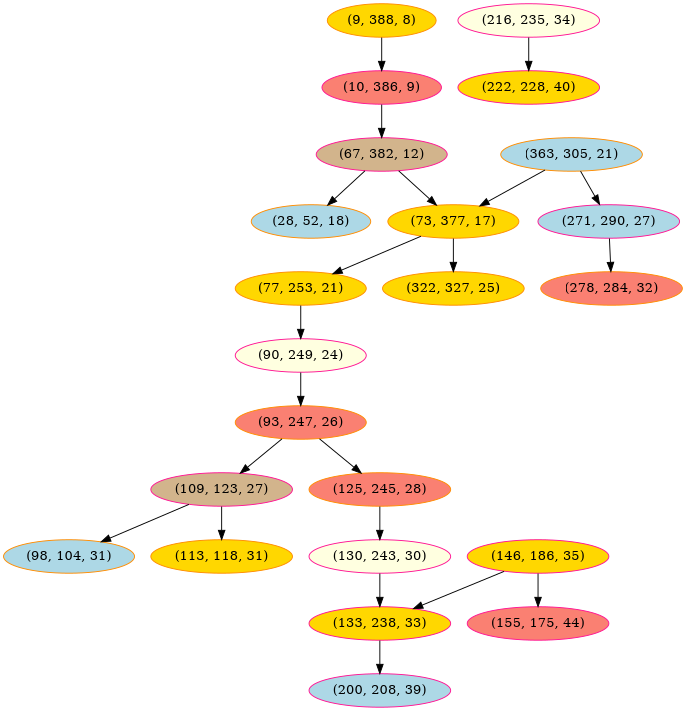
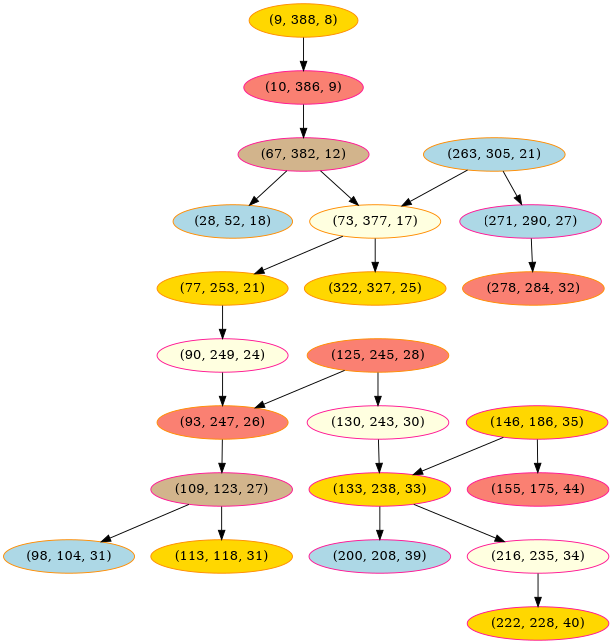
(572, 154) -> (494, 154)
(453, 221) -> (375, 221)
(337, 453) -> (304, 387)
none -> (455, 521)
